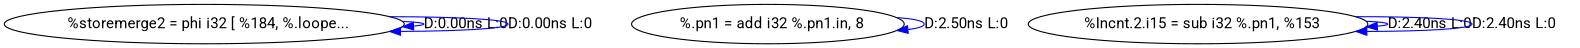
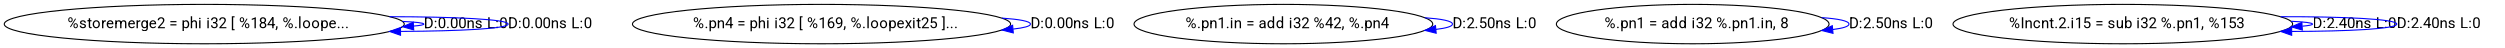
none -> (822, 24)
none -> (1283, 24)
